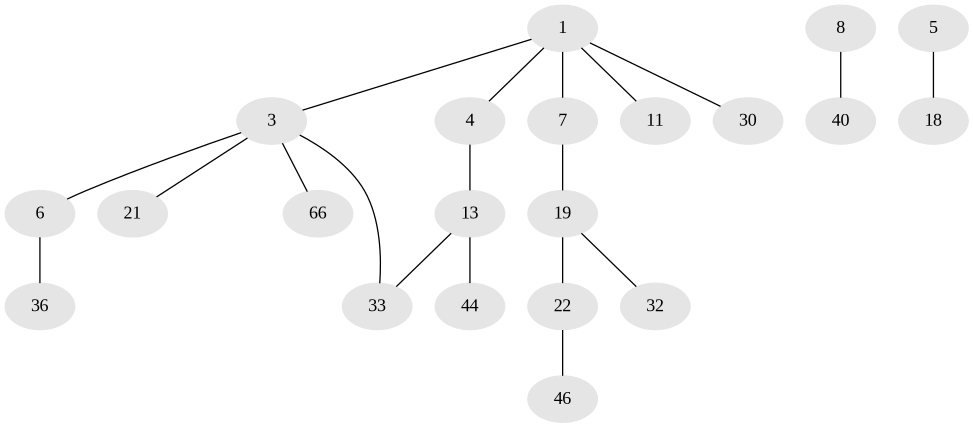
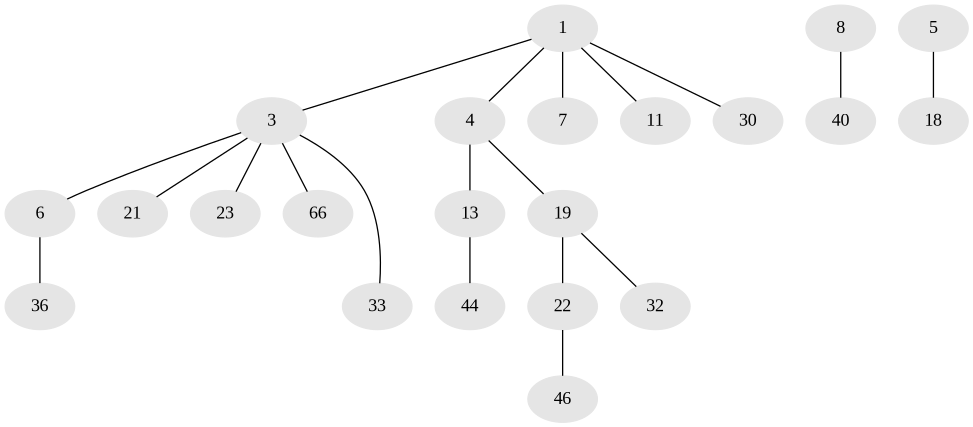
(563, 168) -> (516, 167)
none -> (225, 214)
(424, 260) -> none
